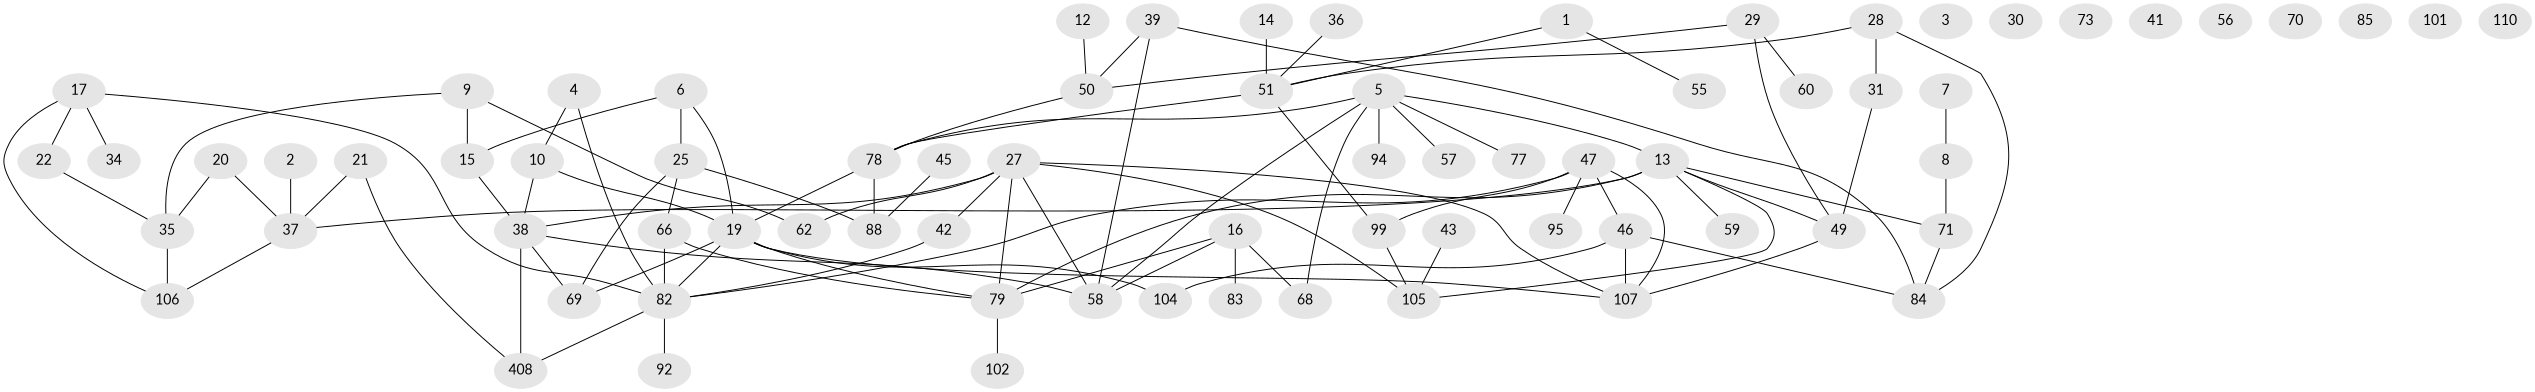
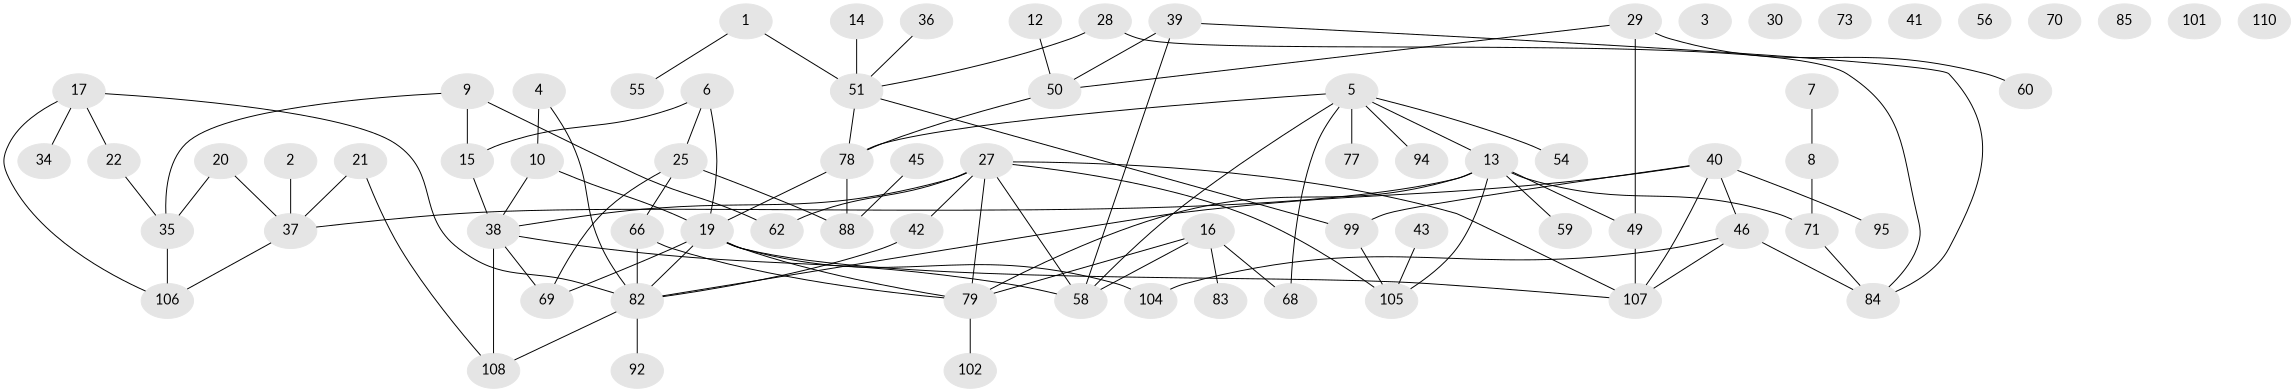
(1876, 91) -> none
(1449, 161) -> (1561, 161)
(1589, 161) -> (1715, 161)
(521, 371) -> (494, 371)
